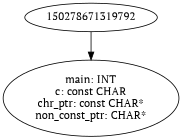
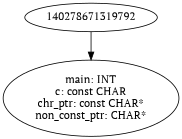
(91, 17) -> (91, 17)
